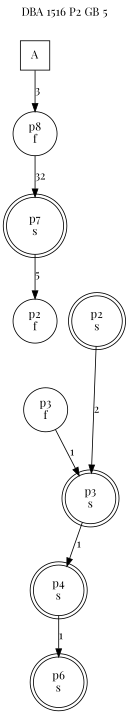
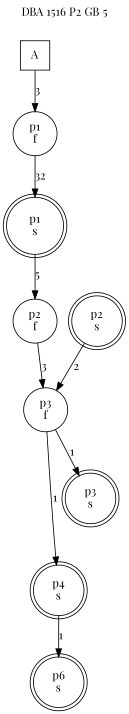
(35, 134) -> (35, 134)
(35, 226) -> (35, 226)
none -> (40, 361)
(94, 406) -> (73, 363)
(76, 540) -> (51, 494)
